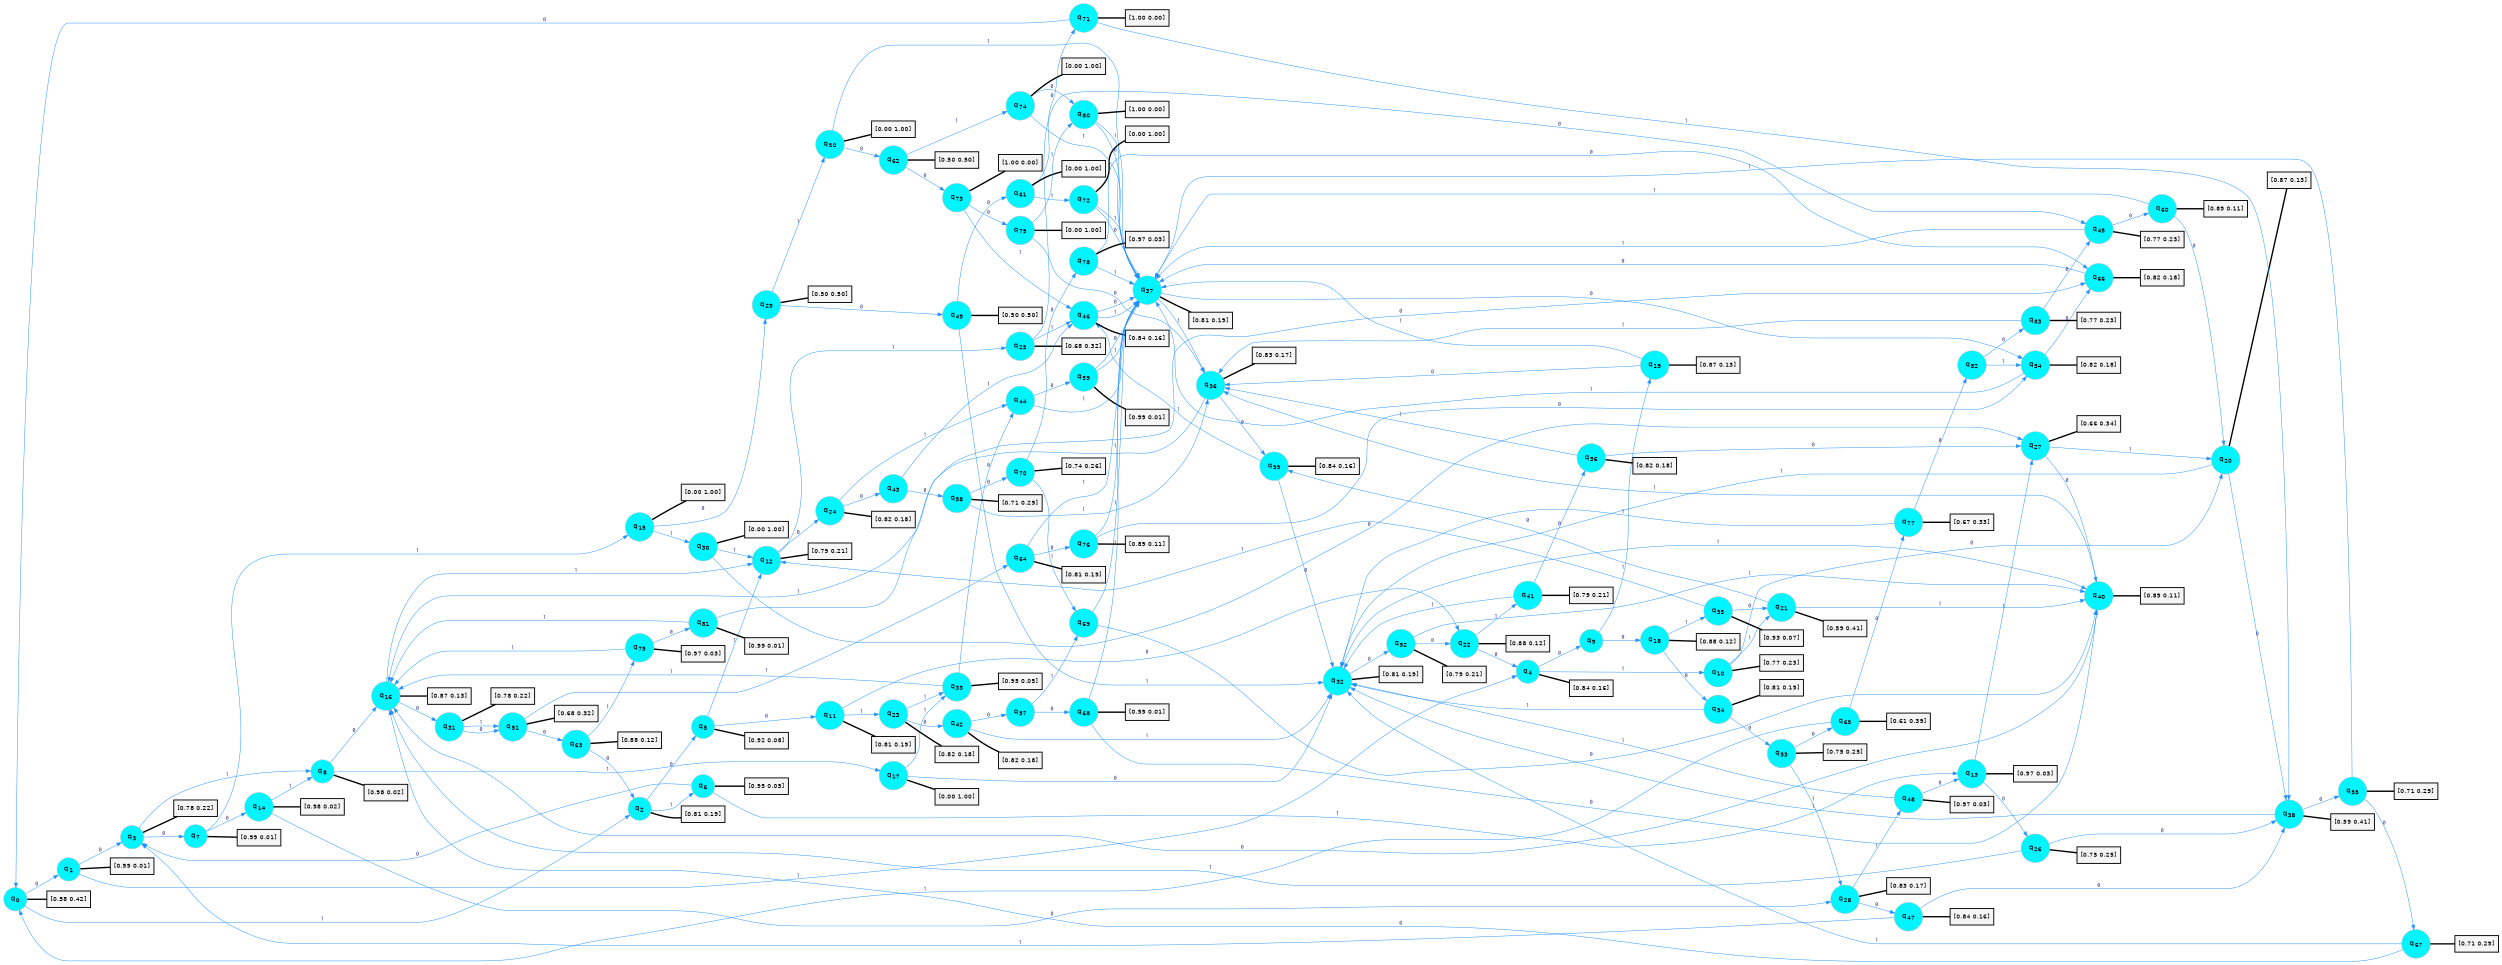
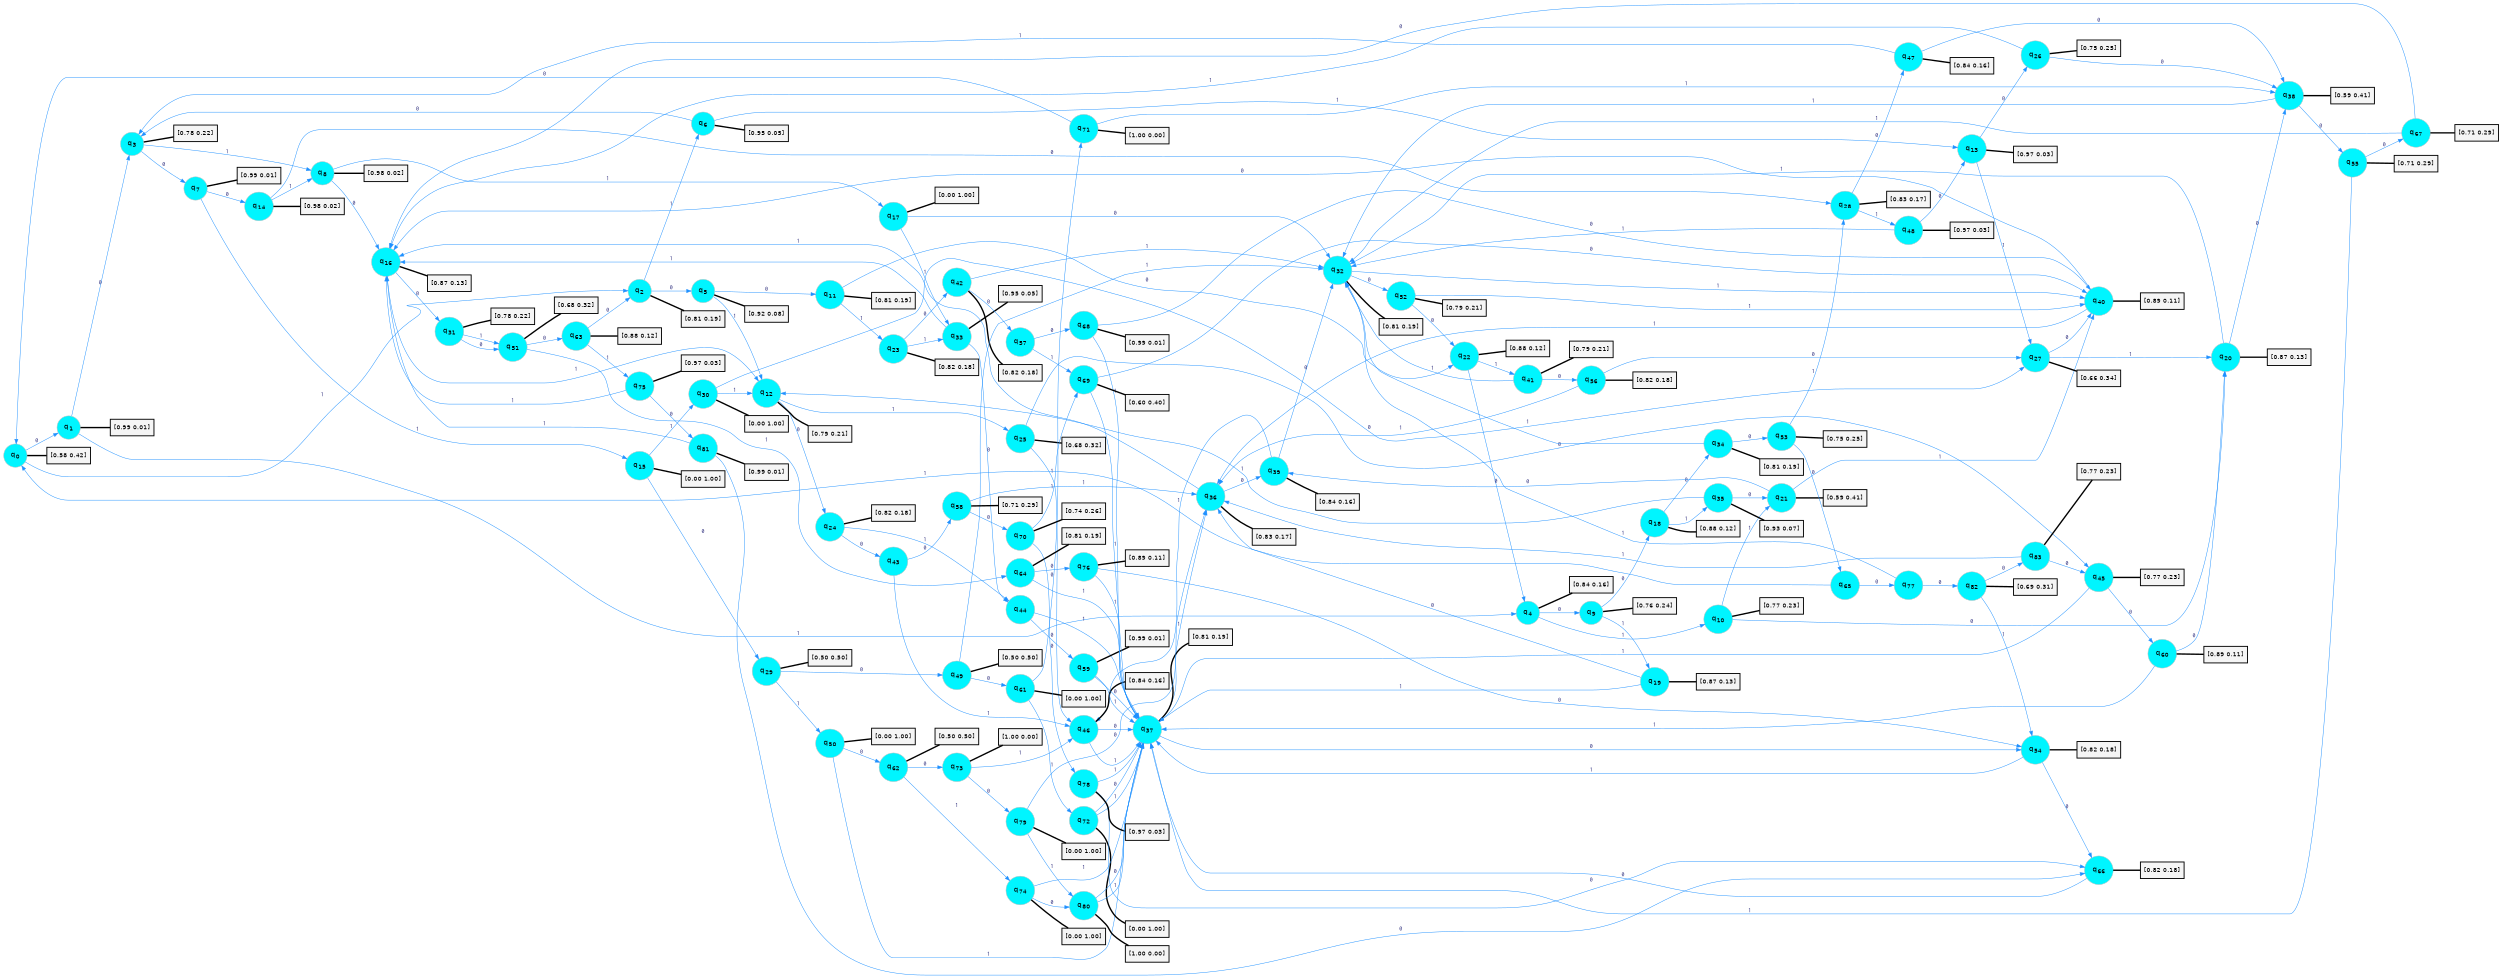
none -> (1147, 403)
(1972, 522) -> none
none -> (2035, 587)
none -> (1655, 606)
(1908, 721) -> none
